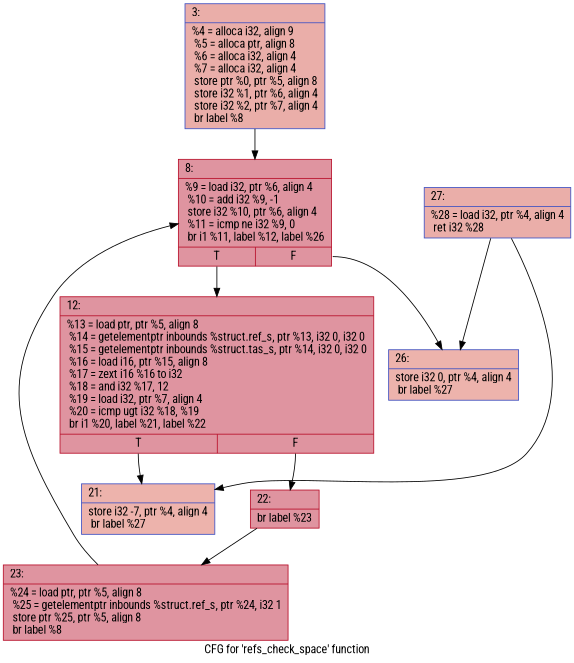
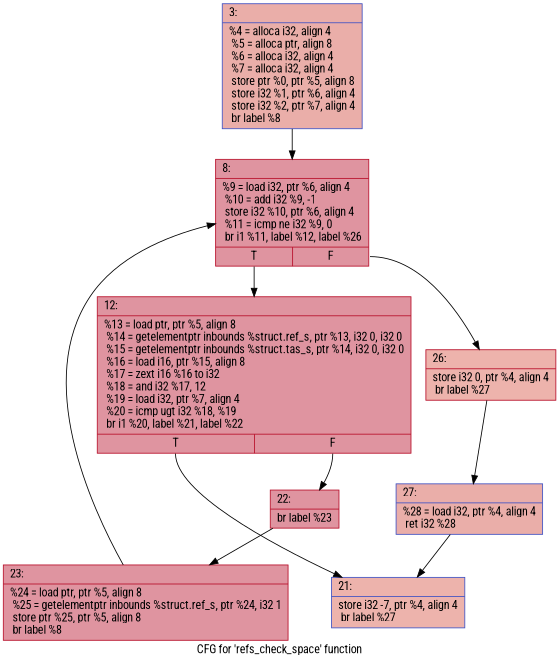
(243, 32) -> (280, 32)
(477, 290) -> (481, 438)
(454, 375) -> (491, 375)
